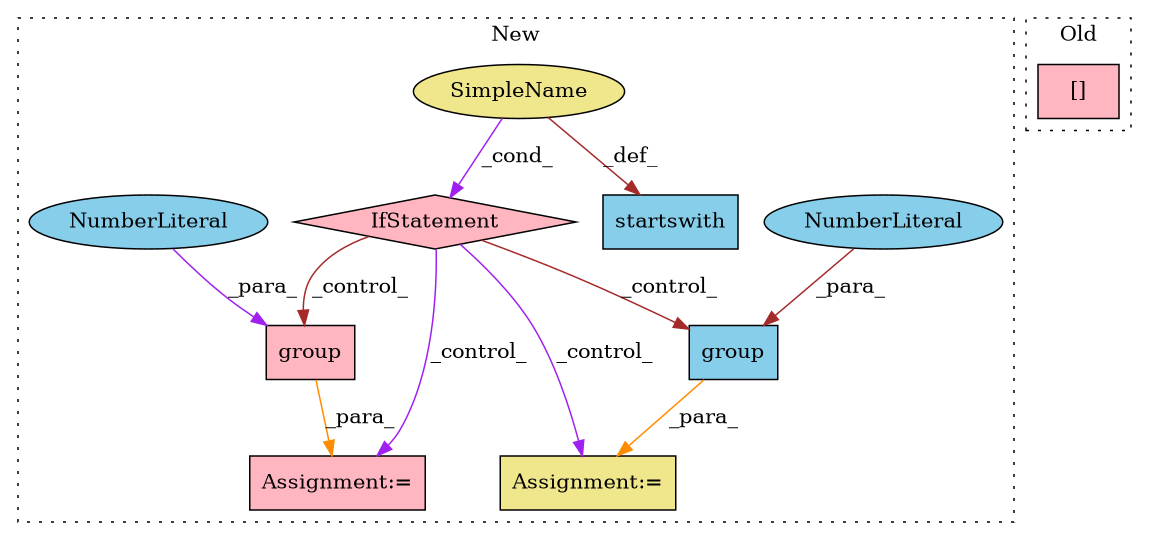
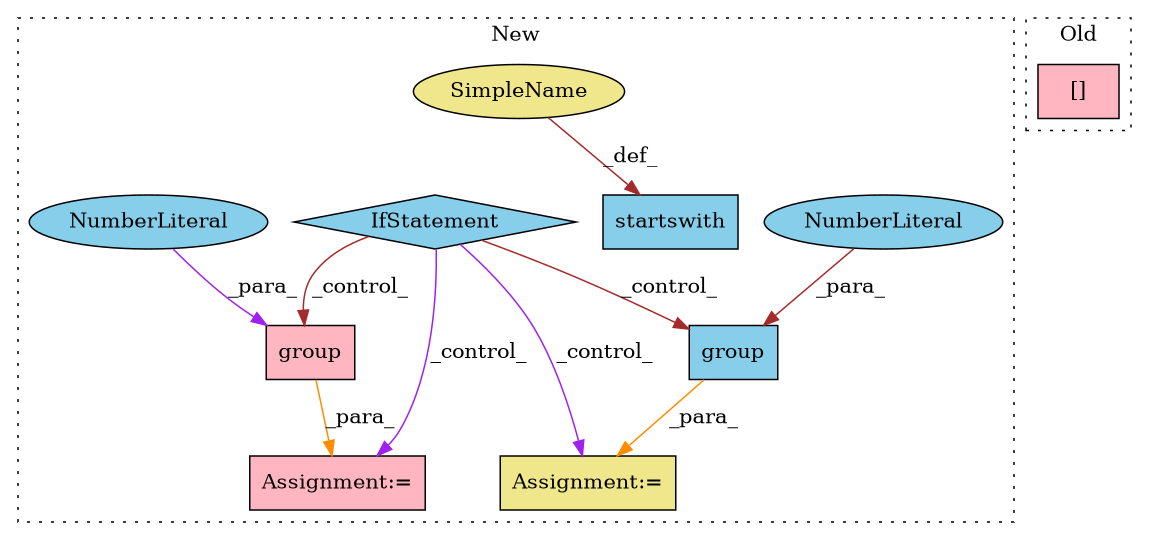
(481, 151) -> none
(435, 222) -> (435, 222)
